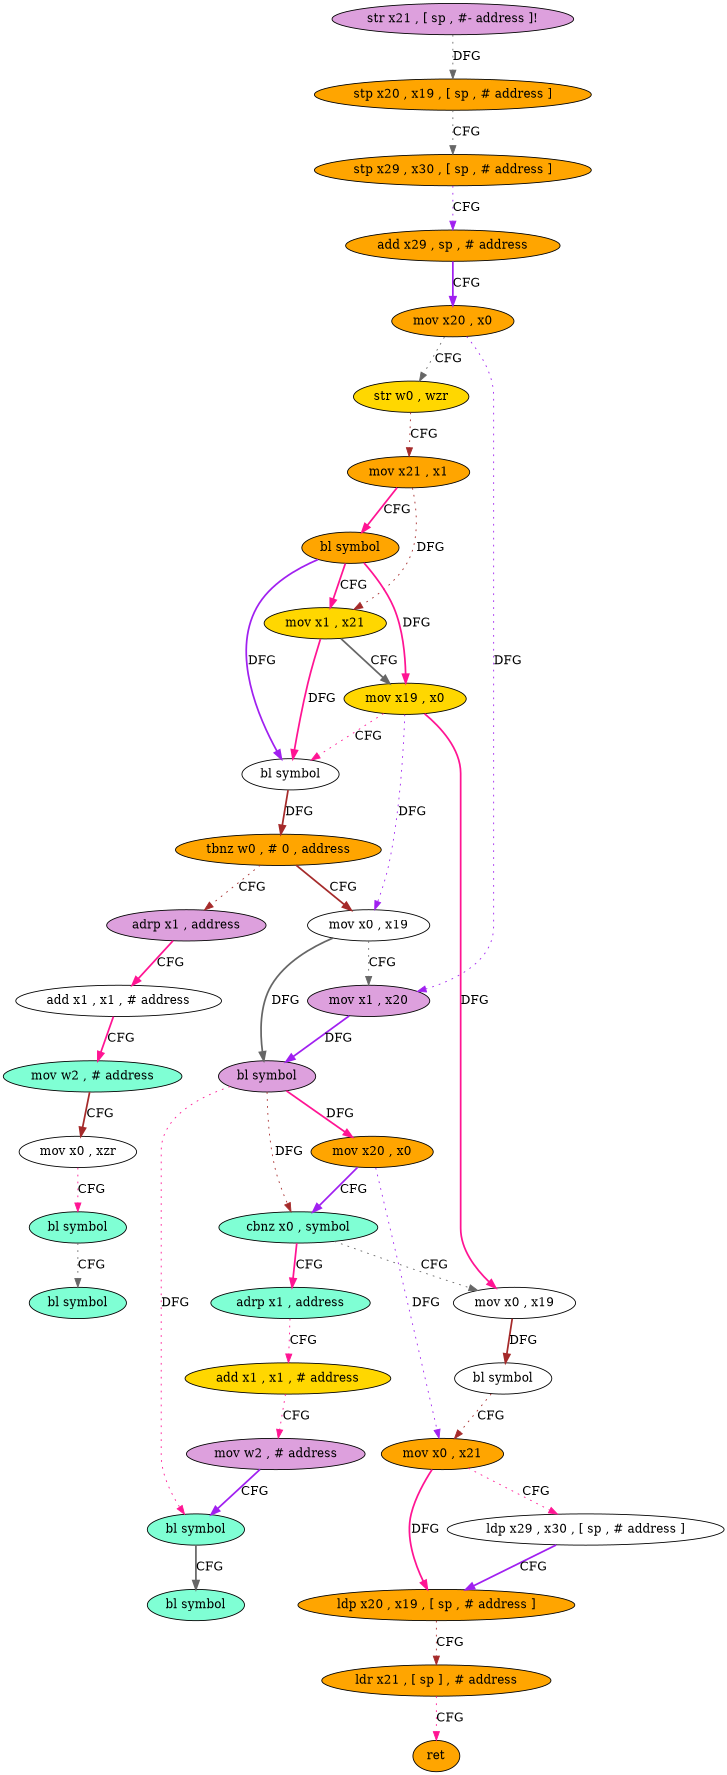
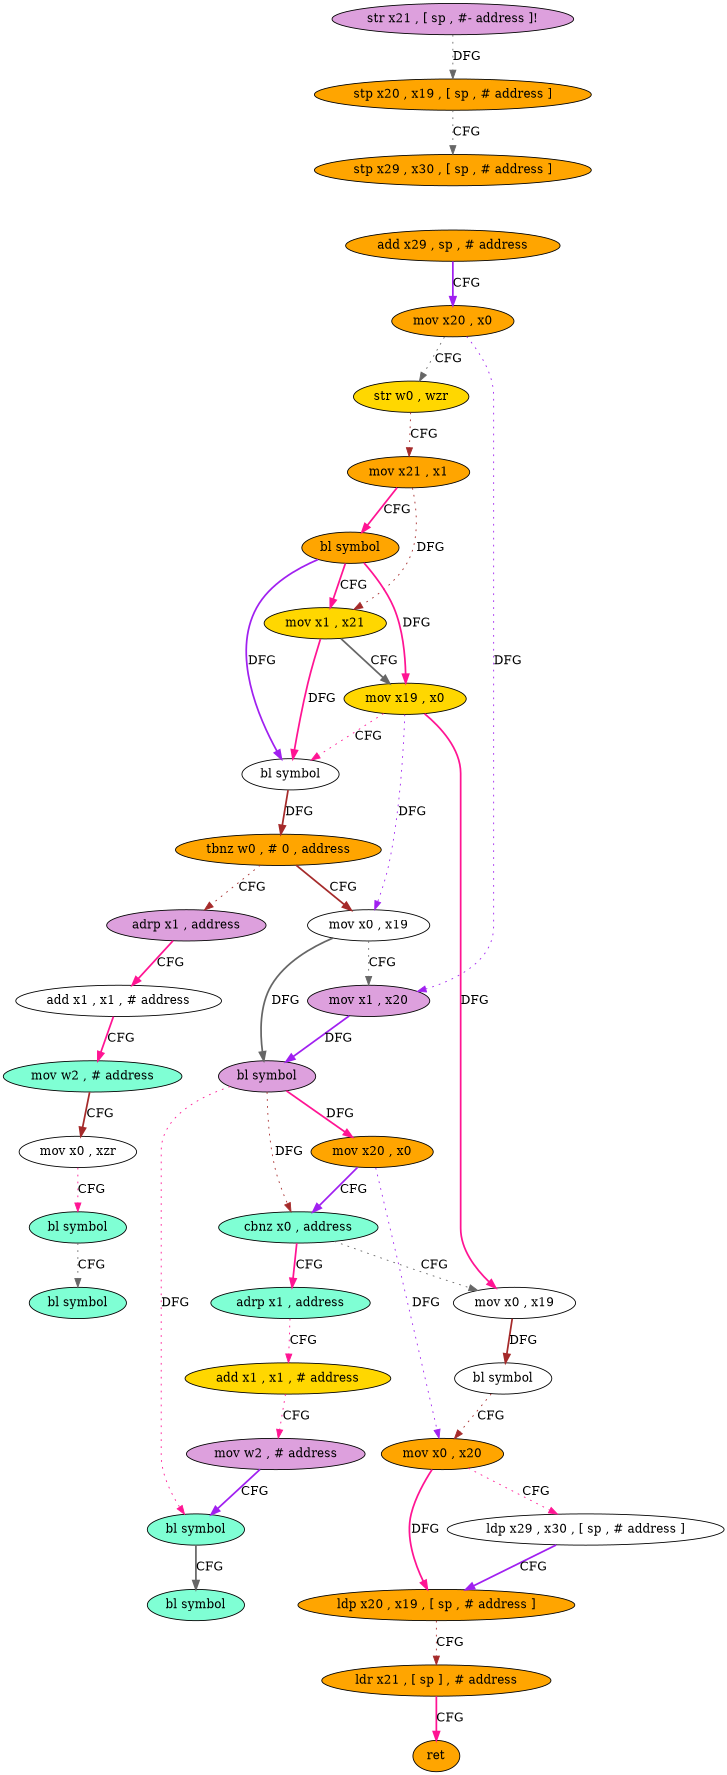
(453, 204) -> none
(298, 1227) -> (298, 1227)
(442, 1454) -> (442, 1454)
(436, 1714) -> (436, 1714)
